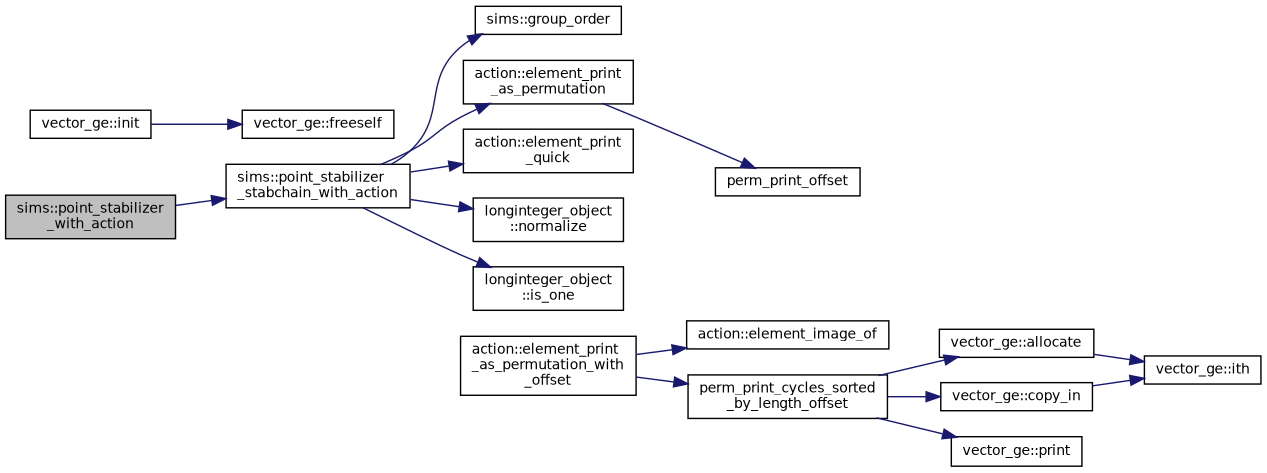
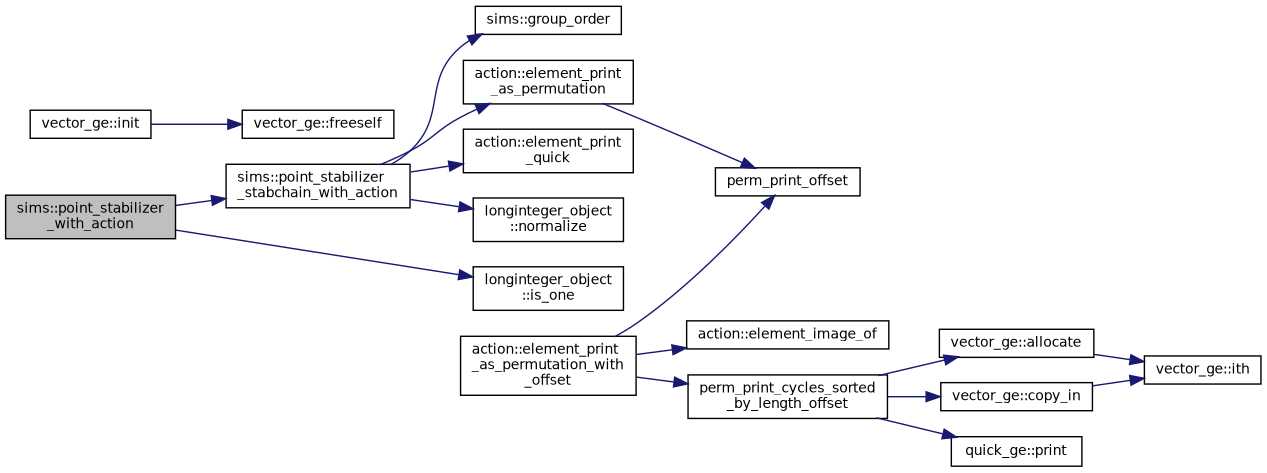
(420, 236) -> (317, 252)
none -> (694, 277)
(1017, 451) -> (1017, 451)
